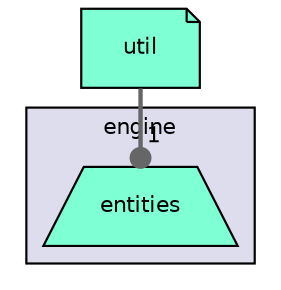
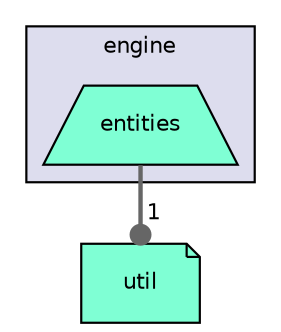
(141, 122) -> (141, 196)
